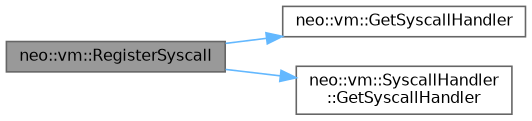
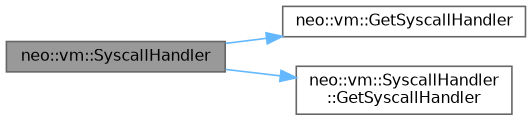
(116, 57) -> (116, 57)
